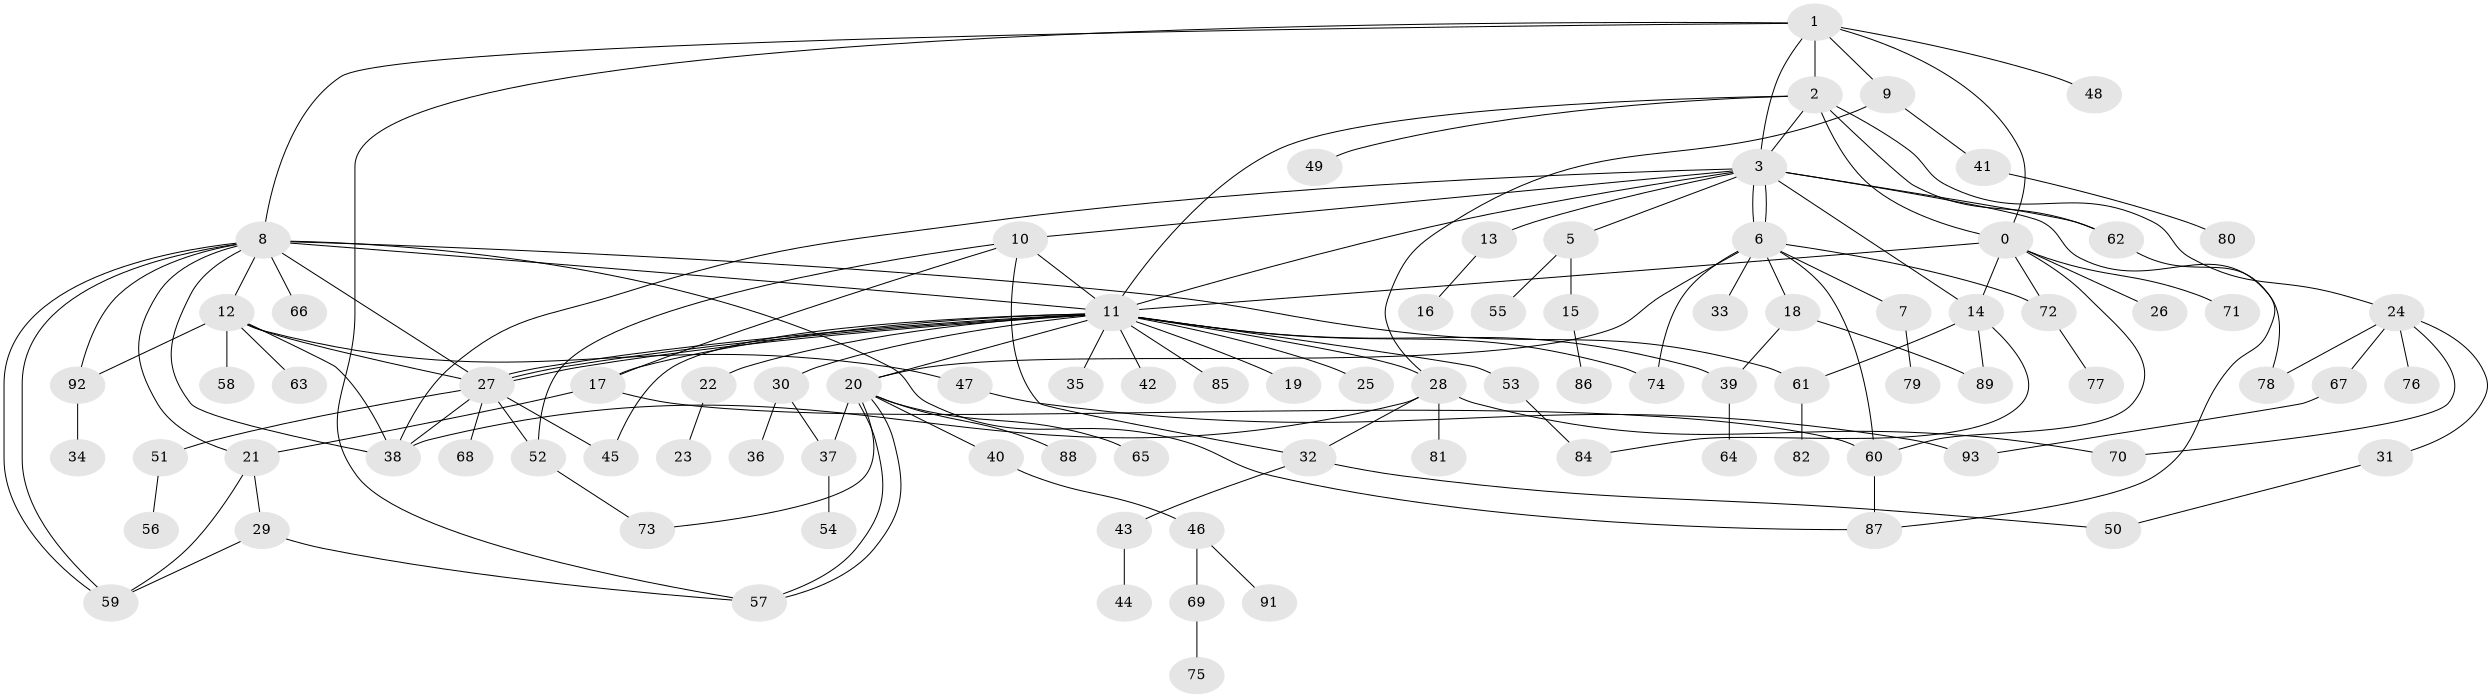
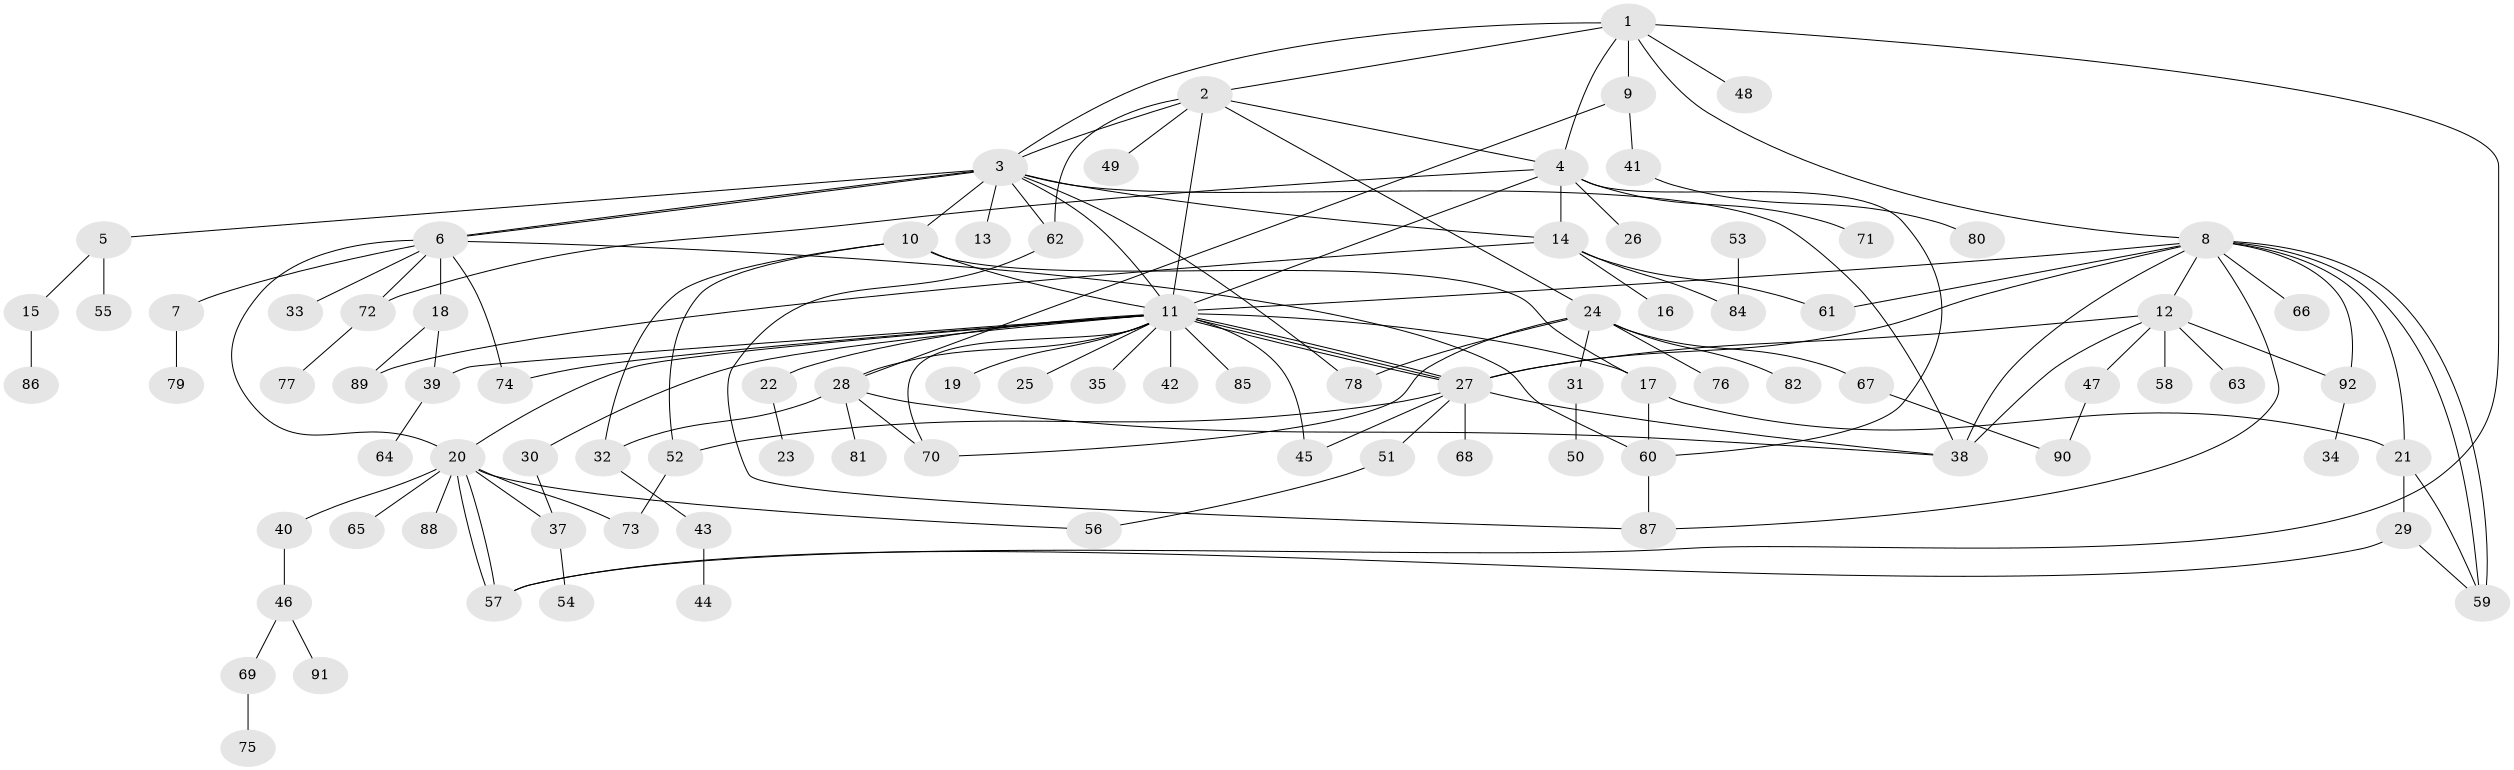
(2006, 240) -> (1561, 167)
(1457, 276) -> (1613, 276)
(1342, 346) -> (992, 342)
(1802, 419) -> (1726, 357)
(756, 458) -> none
(1971, 458) -> (2063, 458)
(1710, 501) -> none
none -> (771, 511)
